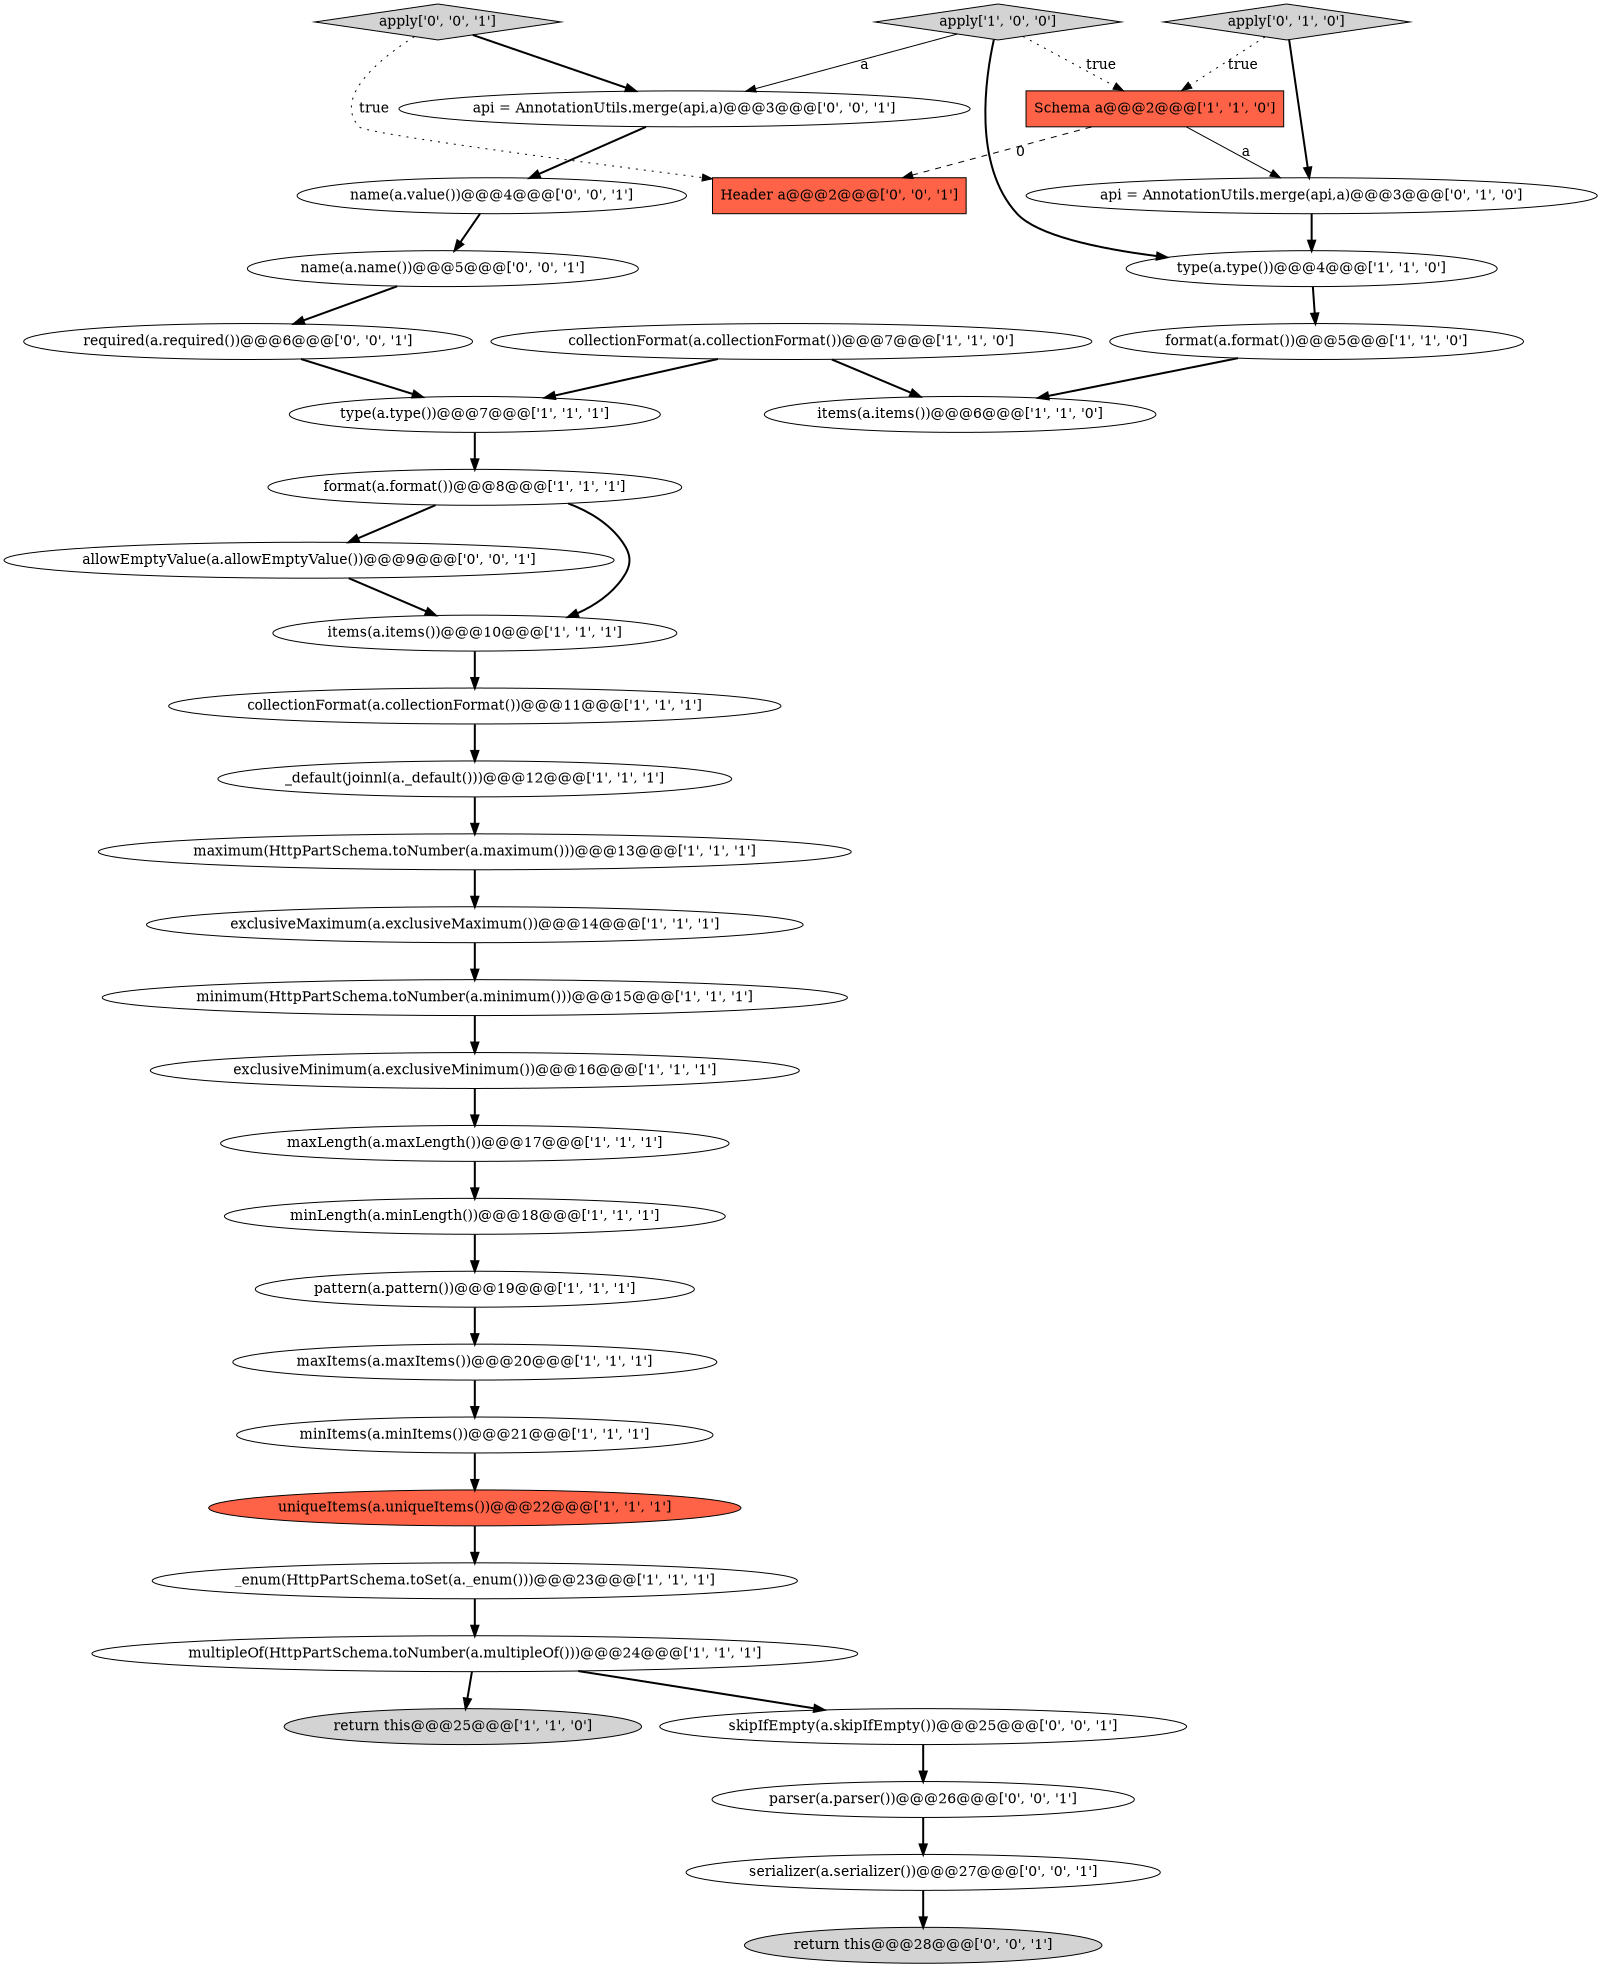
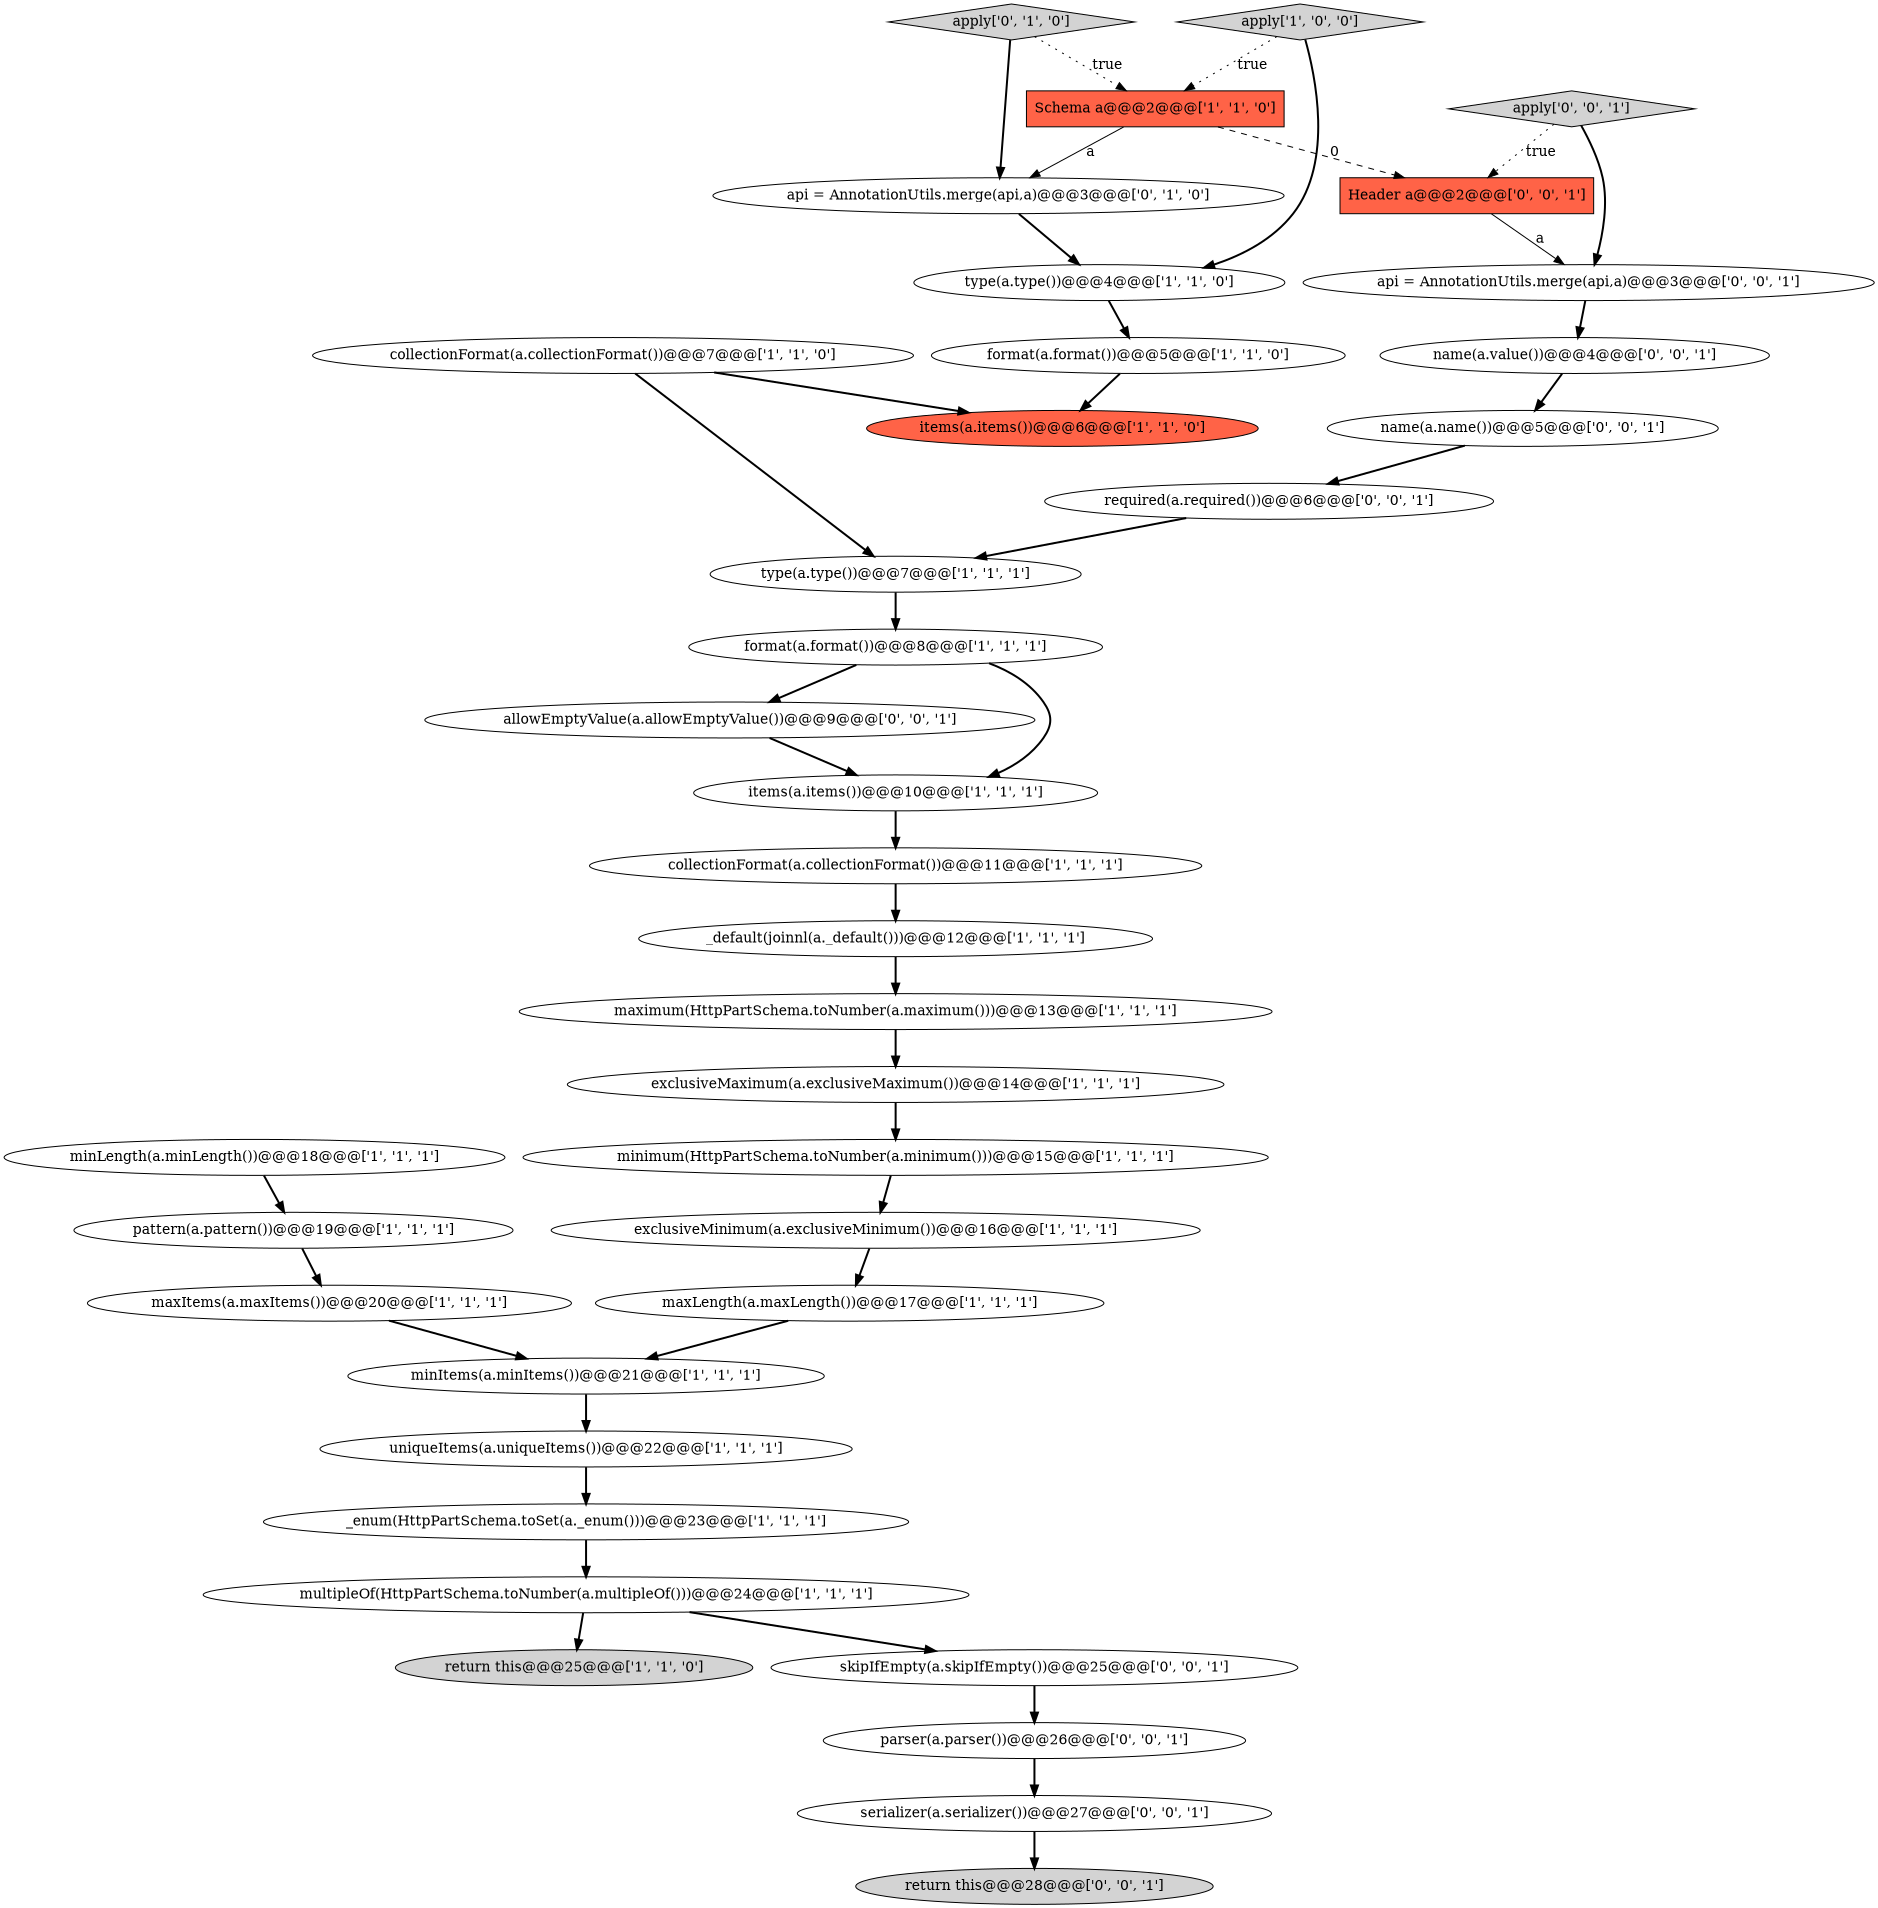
(856, 61) -> (1524, 236)
(960, 414) -> (1062, 428)
(475, 1175) -> (723, 1338)
(475, 1508) -> (586, 1449)
